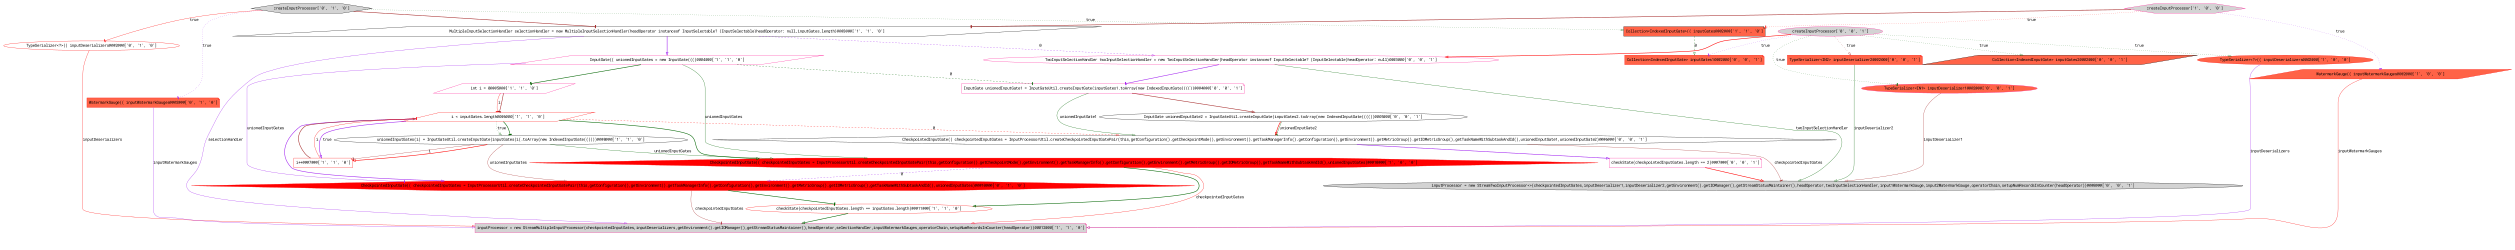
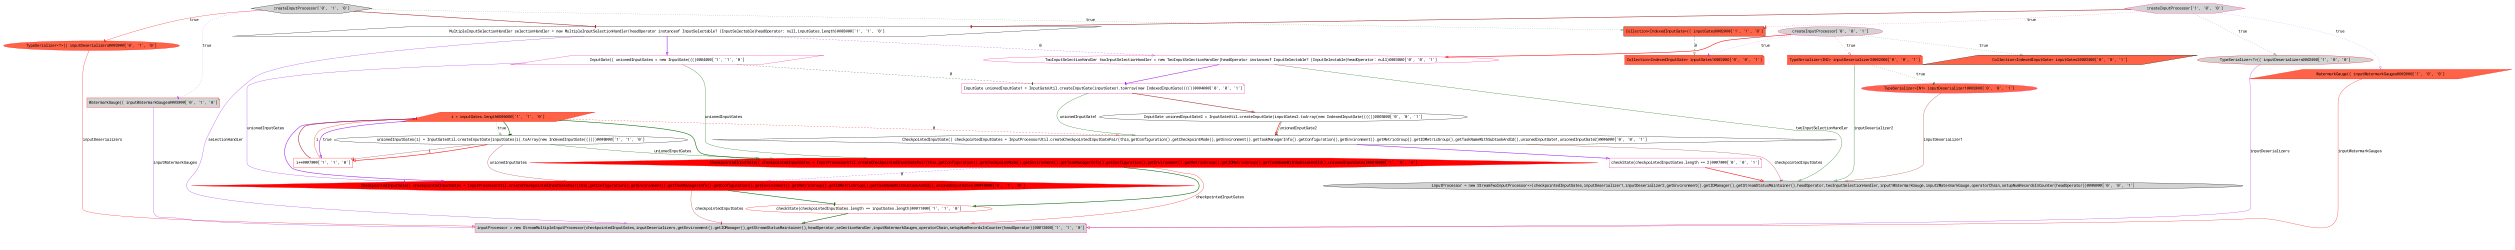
(2305, 28) -> (2305, 28)
(2051, 45) -> (2234, 34)
(92, 46) -> (92, 46)
(2285, 60) -> (2285, 60)
(1809, 75) -> (1902, 74)
(504, 88) -> none
(153, 103) -> (153, 103)
(498, 117) -> (498, 117)
